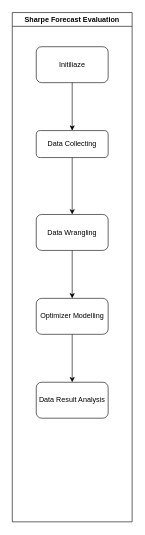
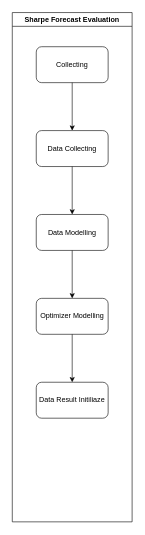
(72, 65) -> (72, 65)
(72, 144) -> (72, 149)
(72, 233) -> (72, 233)
(72, 401) -> (72, 401)
